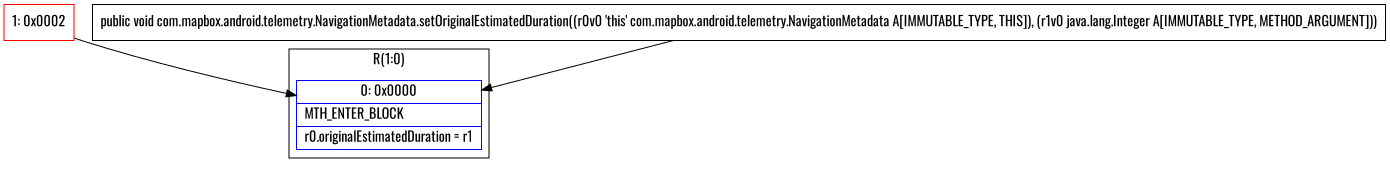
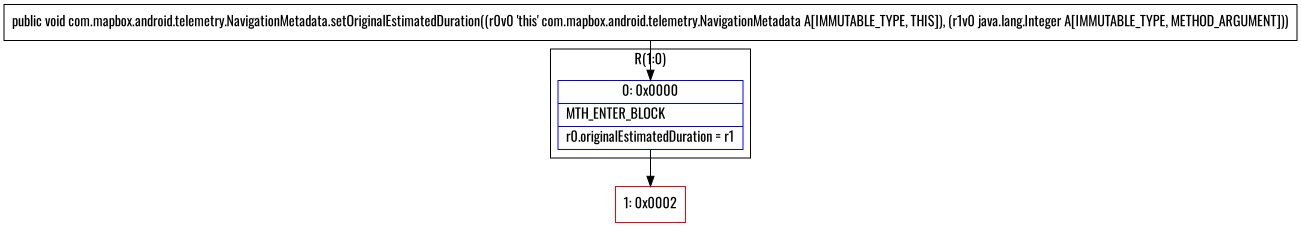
(180, 68) -> (650, 164)
